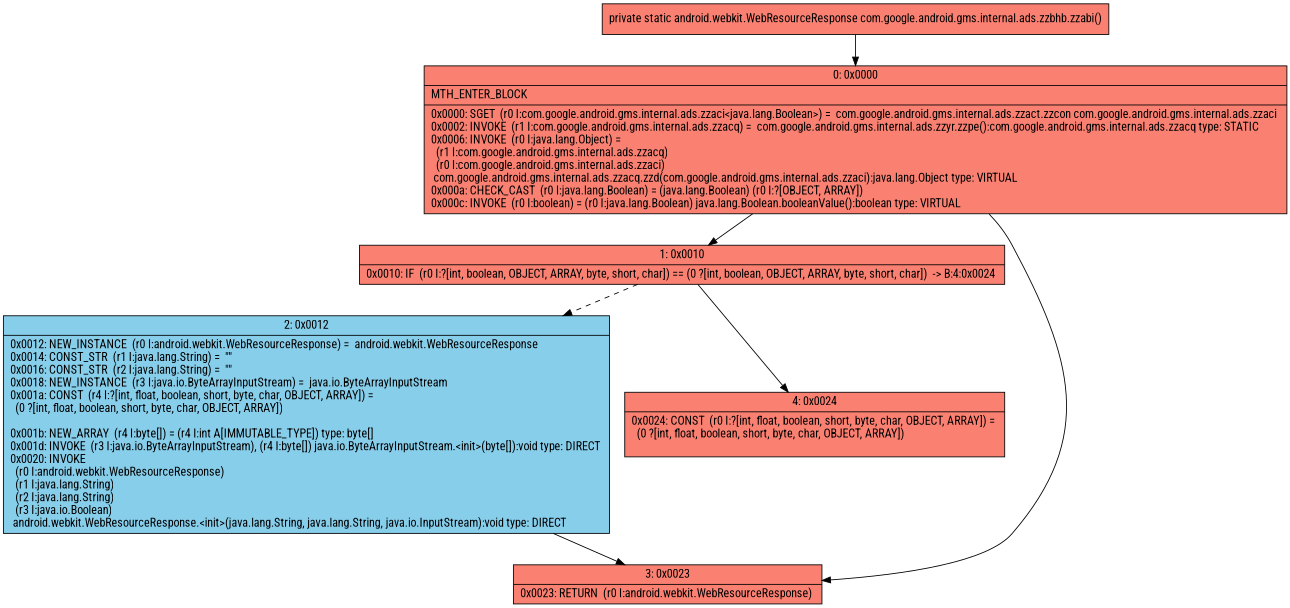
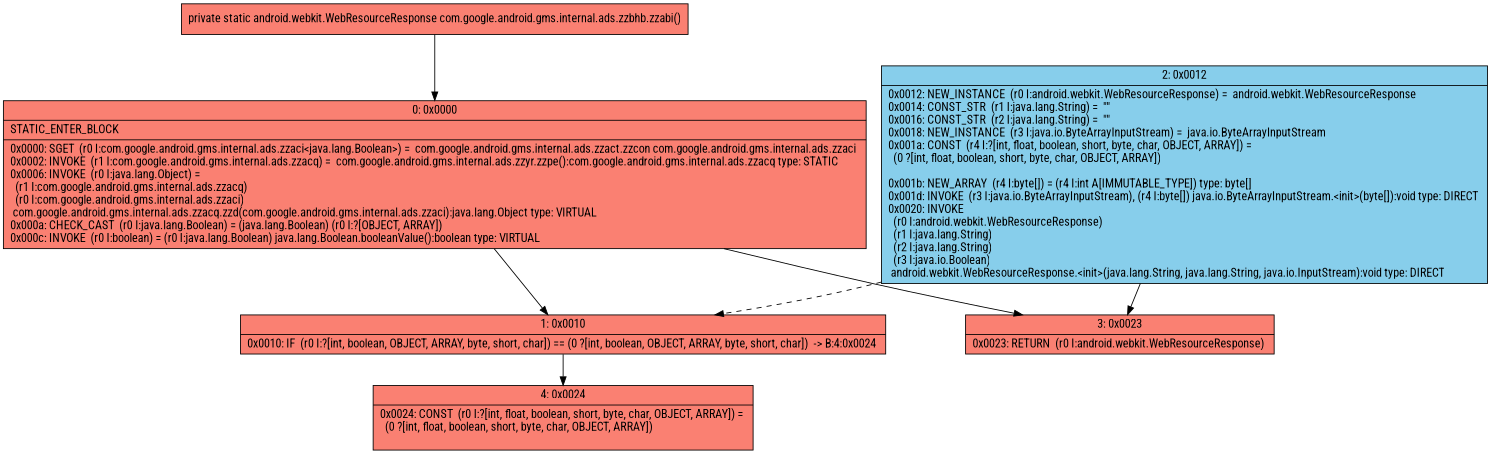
(479, 95) -> (65, 130)
(604, 298) -> (803, 300)
